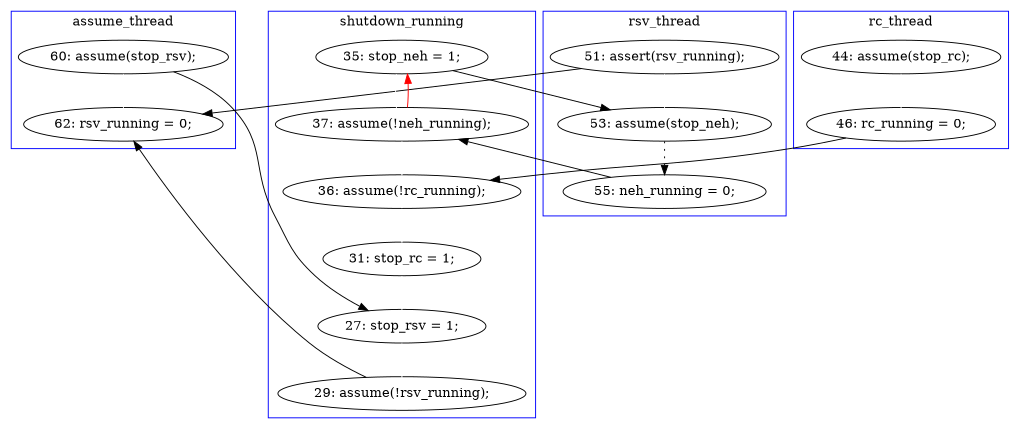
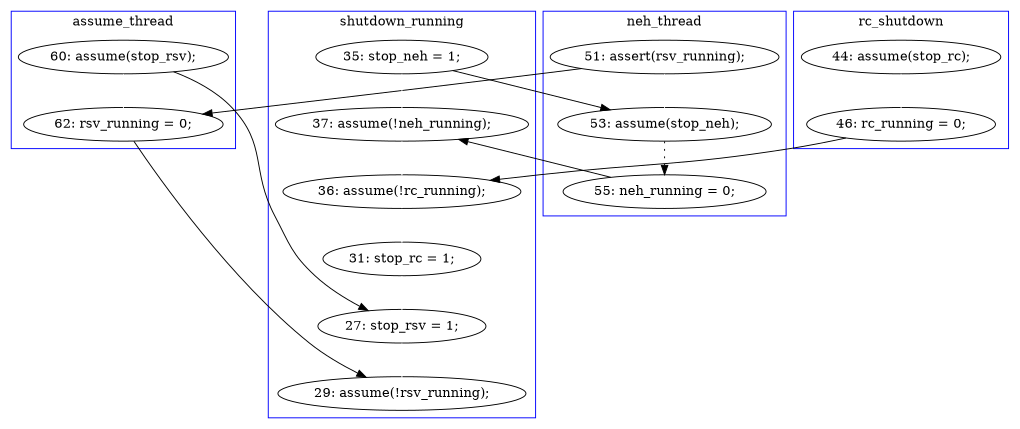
(665, 22) -> (665, 22)
(901, 22) -> (901, 22)
(408, 95) -> none
(240, 277) -> (233, 270)
